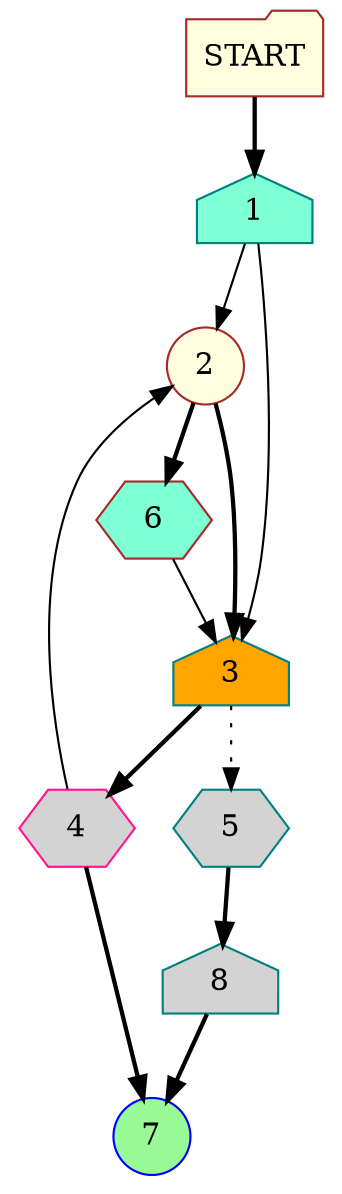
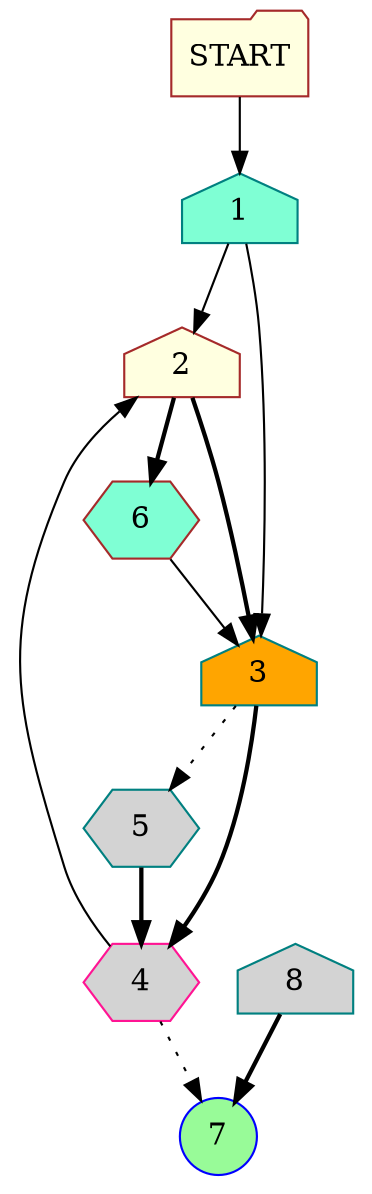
(255, 124) -> (240, 124)
(205, 366) -> (182, 366)
(227, 895) -> (141, 895)
(112, 972) -> (176, 1051)
